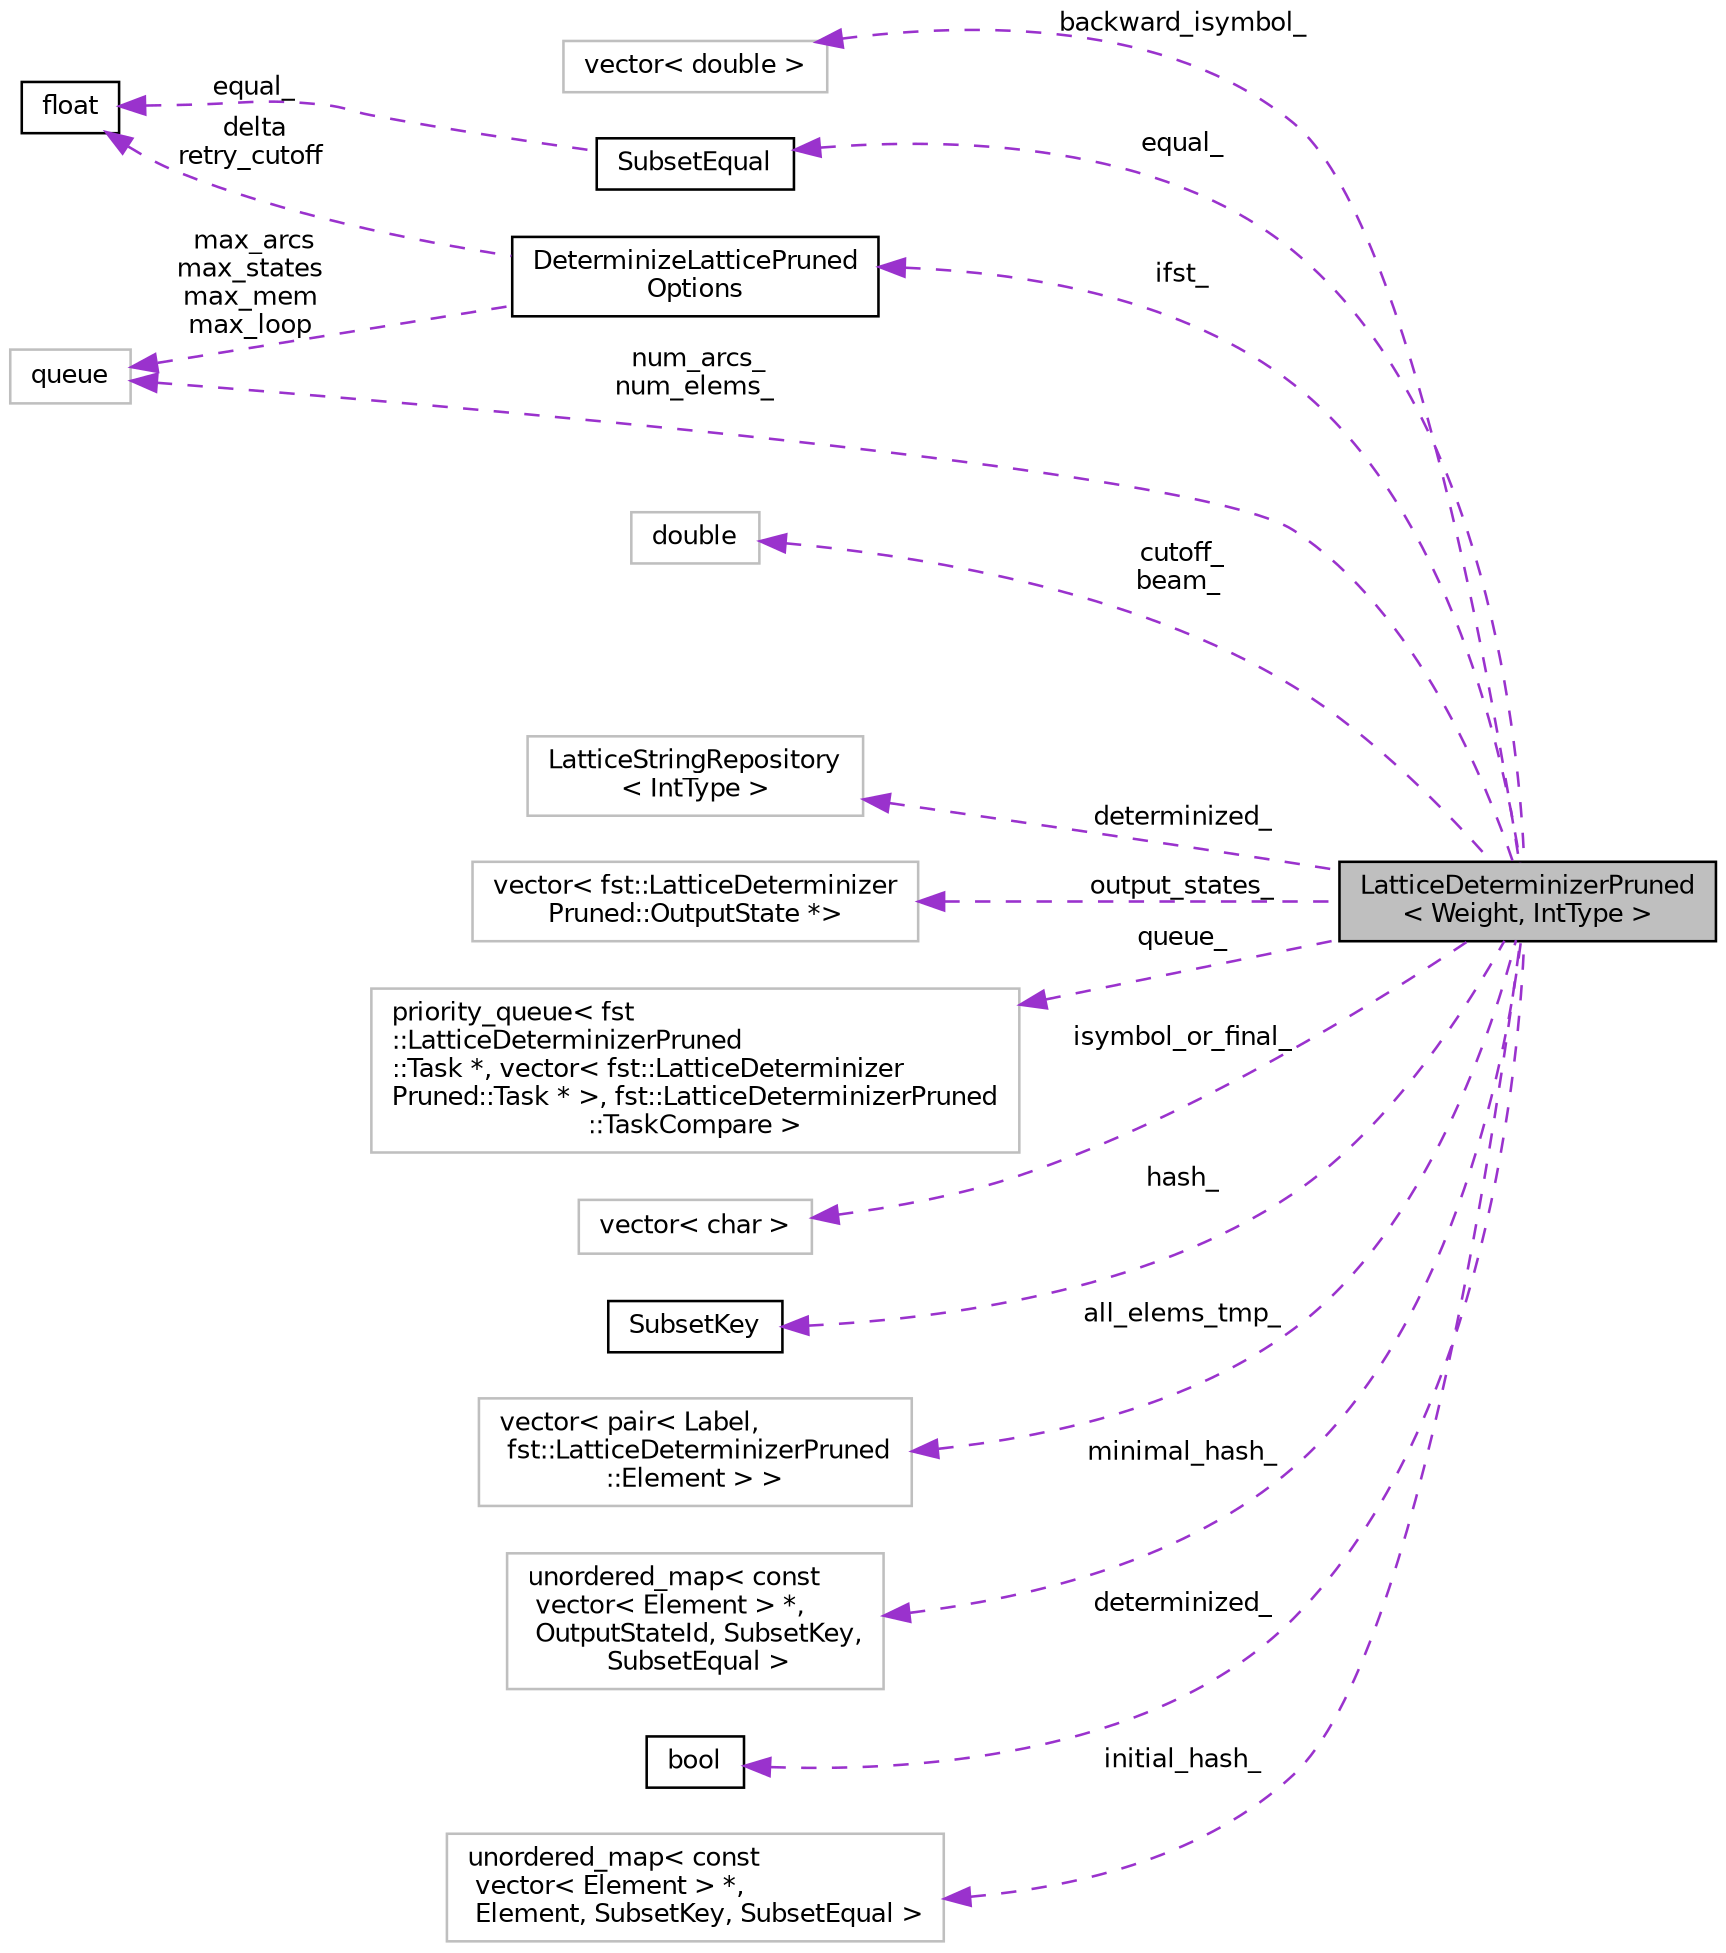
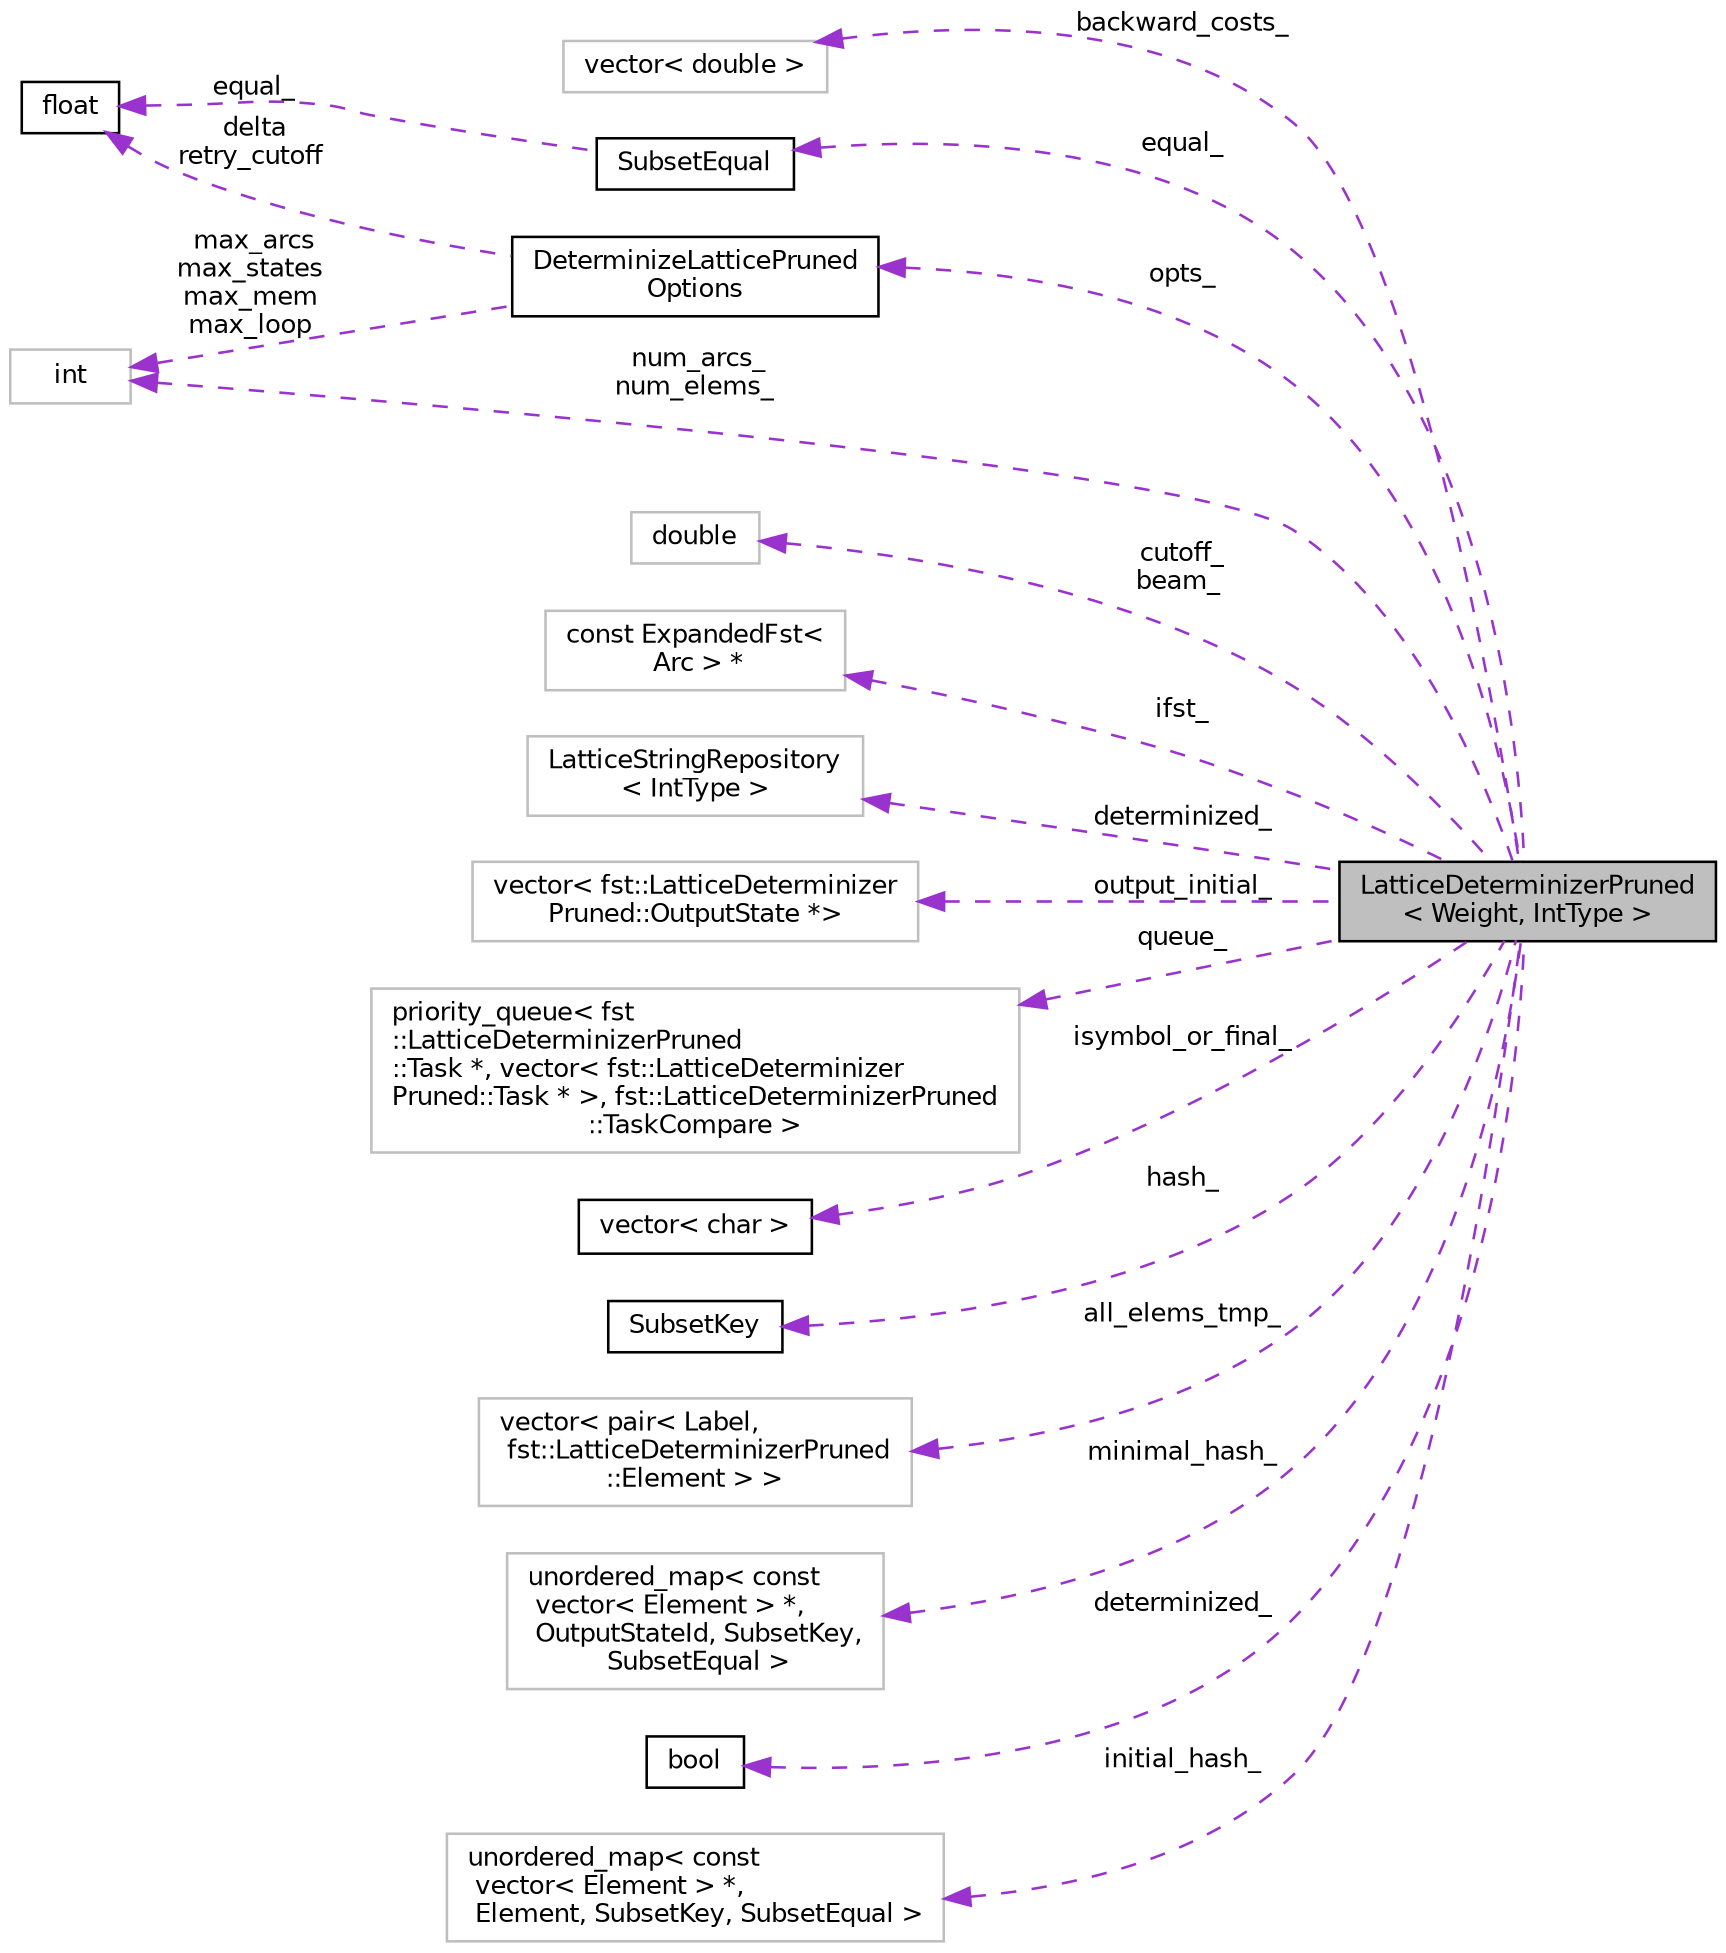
(1179, 24) -> (1179, 24)
(1179, 275) -> (1179, 275)
(70, 376) -> (70, 376)
none -> (695, 651)
(1179, 887) -> (1179, 887)
(695, 1227) -> (695, 1227)
